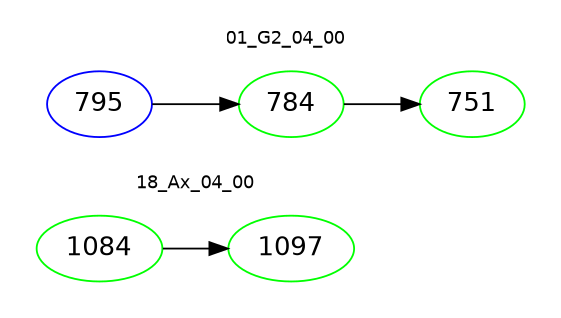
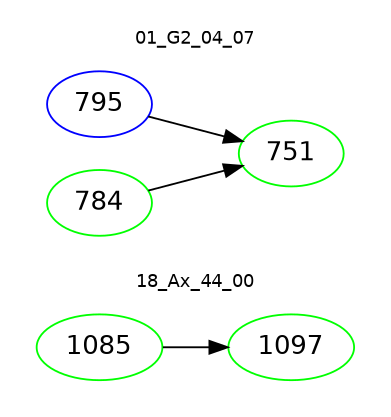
(286, 39) -> (195, 39)
(186, 104) -> (186, 126)
(195, 184) -> (195, 282)
(100, 249) -> (100, 347)
